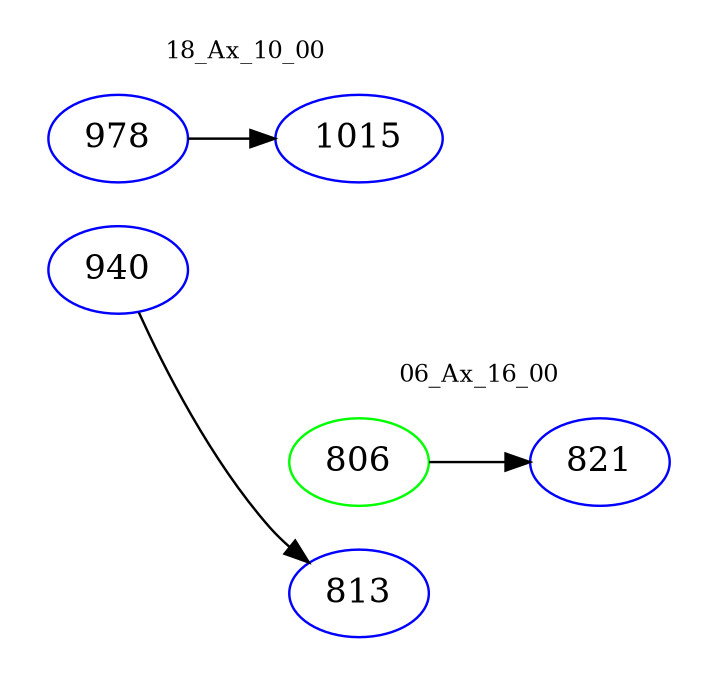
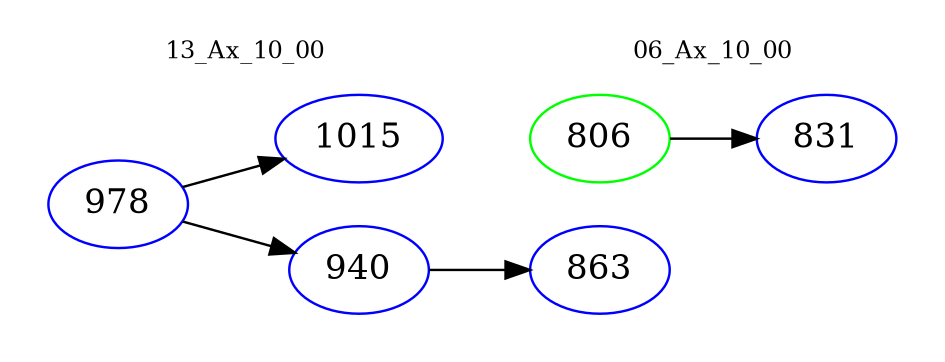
(246, 52) -> (246, 52)
none -> (227, 234)
(479, 376) -> (713, 52)
(600, 462) -> (827, 139)
(359, 593) -> (600, 270)
